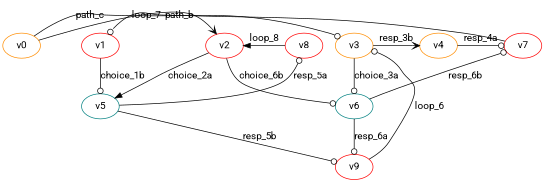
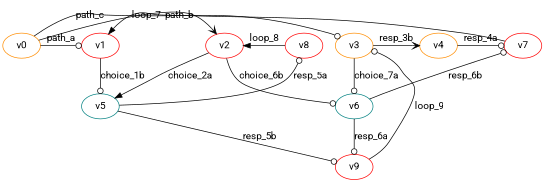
(307, 19) -> (307, 19)
none -> (58, 46)
(377, 76) -> (377, 76)
(429, 106) -> (429, 106)
